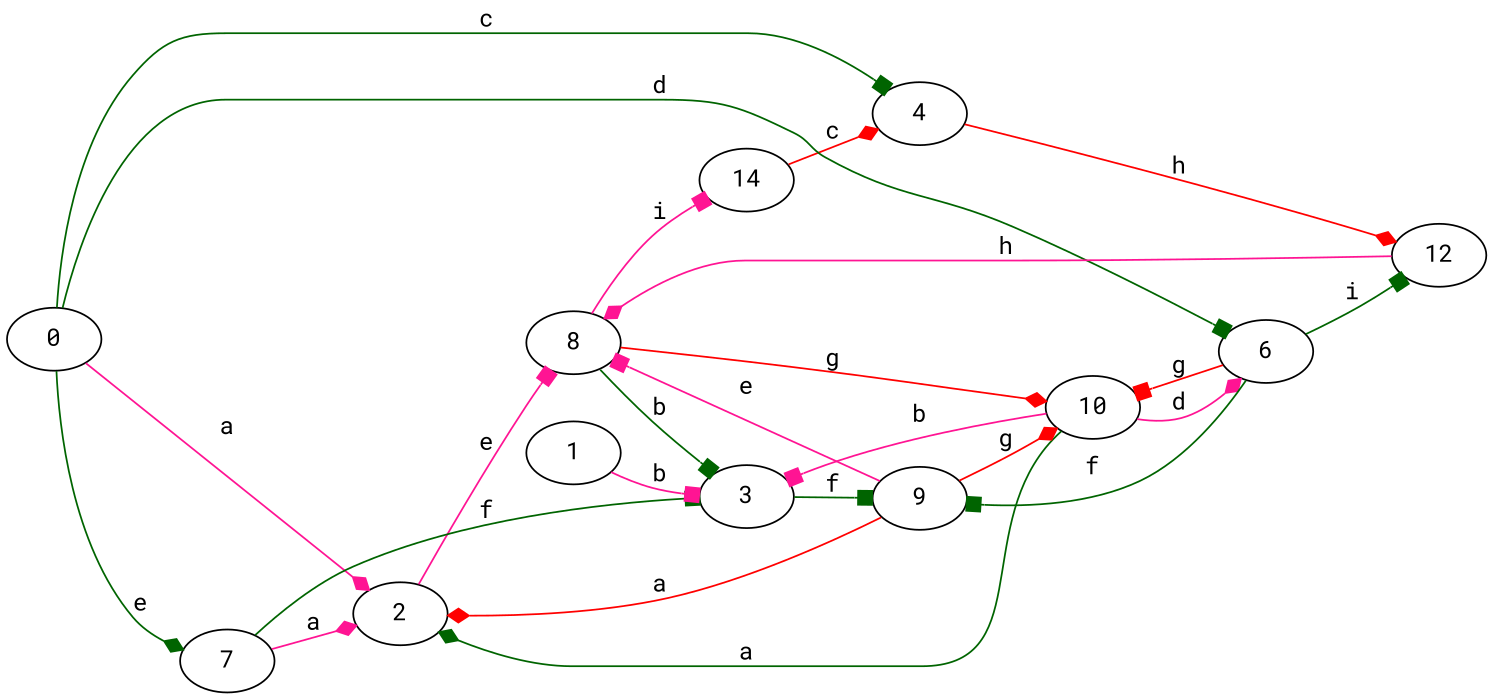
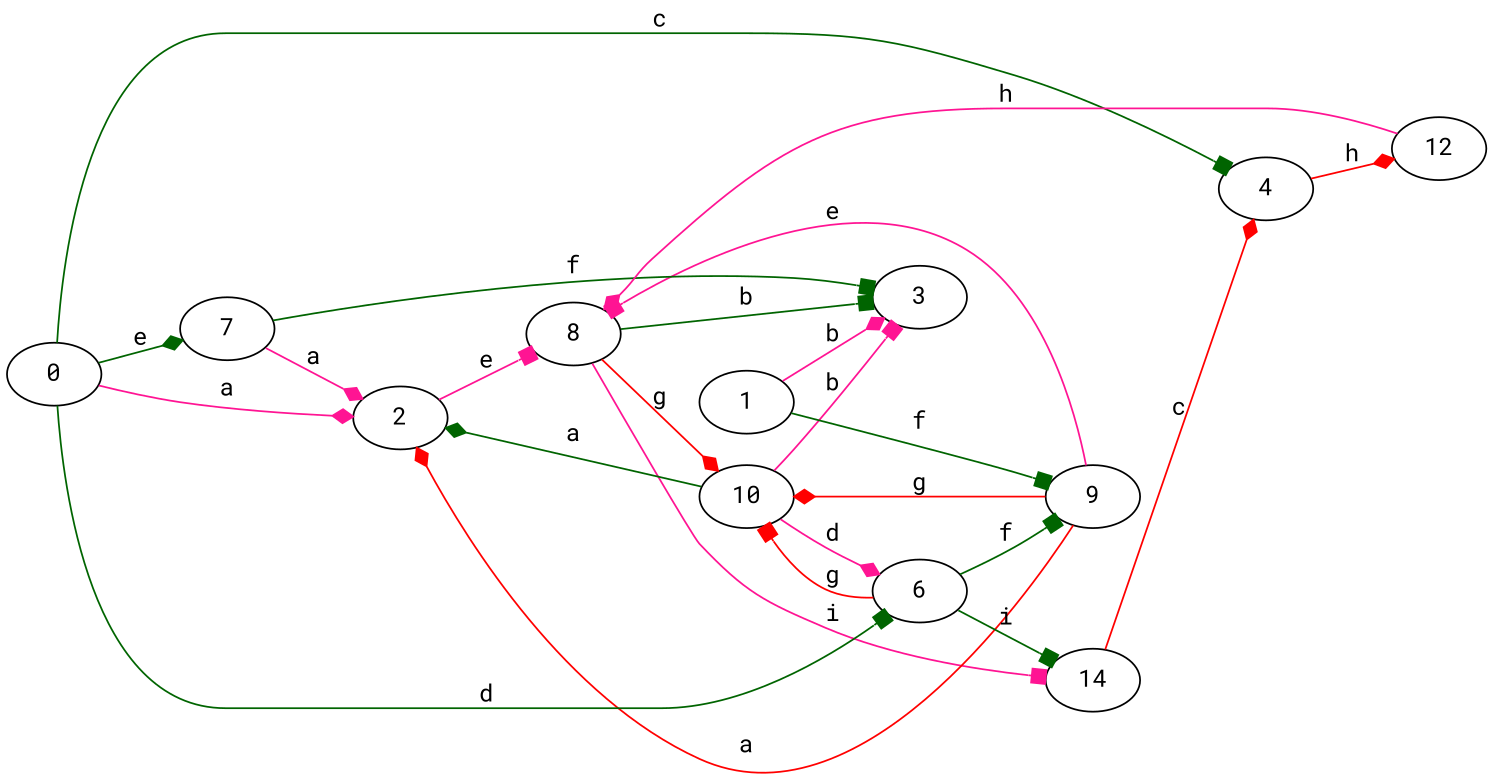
(1349, 312) -> (1005, 635)
(645, 486) -> (824, 355)
(824, 497) -> (912, 445)
